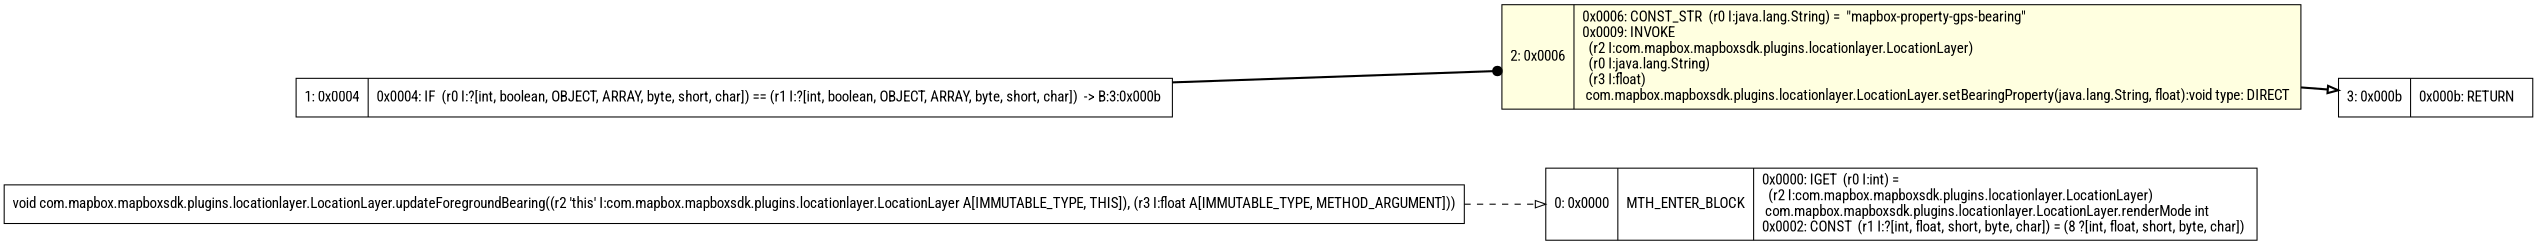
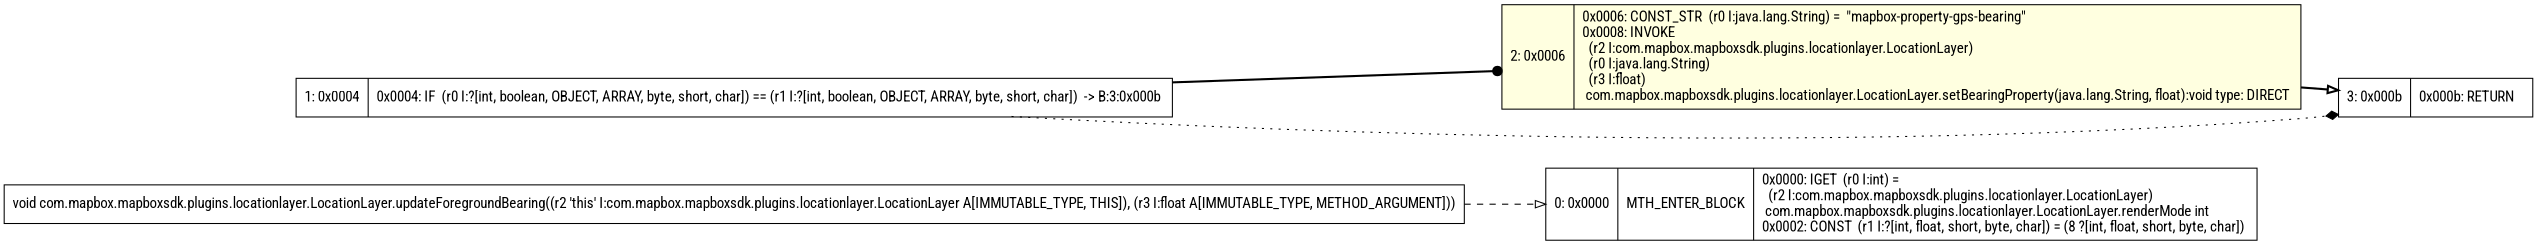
(1632, 33) -> (1632, 33)
none -> (1669, 138)
